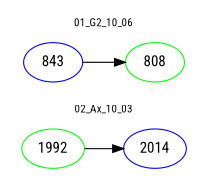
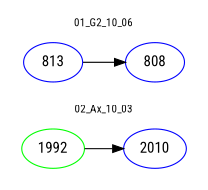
(53, 62) -> (53, 62)
(155, 62) -> (155, 62)
(155, 149) -> (155, 149)
